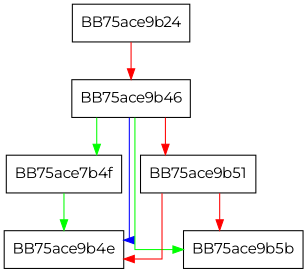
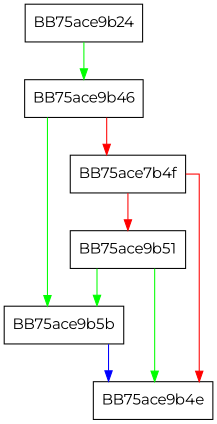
(131, 55) -> (84, 55)
(97, 131) -> (107, 131)
(165, 131) -> (128, 206)
(129, 179) -> (109, 357)
(64, 206) -> (199, 266)
(220, 206) -> (97, 282)
(162, 240) -> (155, 320)
